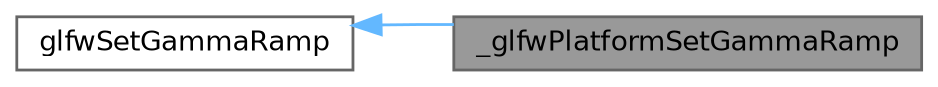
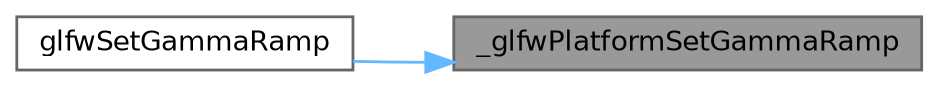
(418, 25) -> (389, 62)
